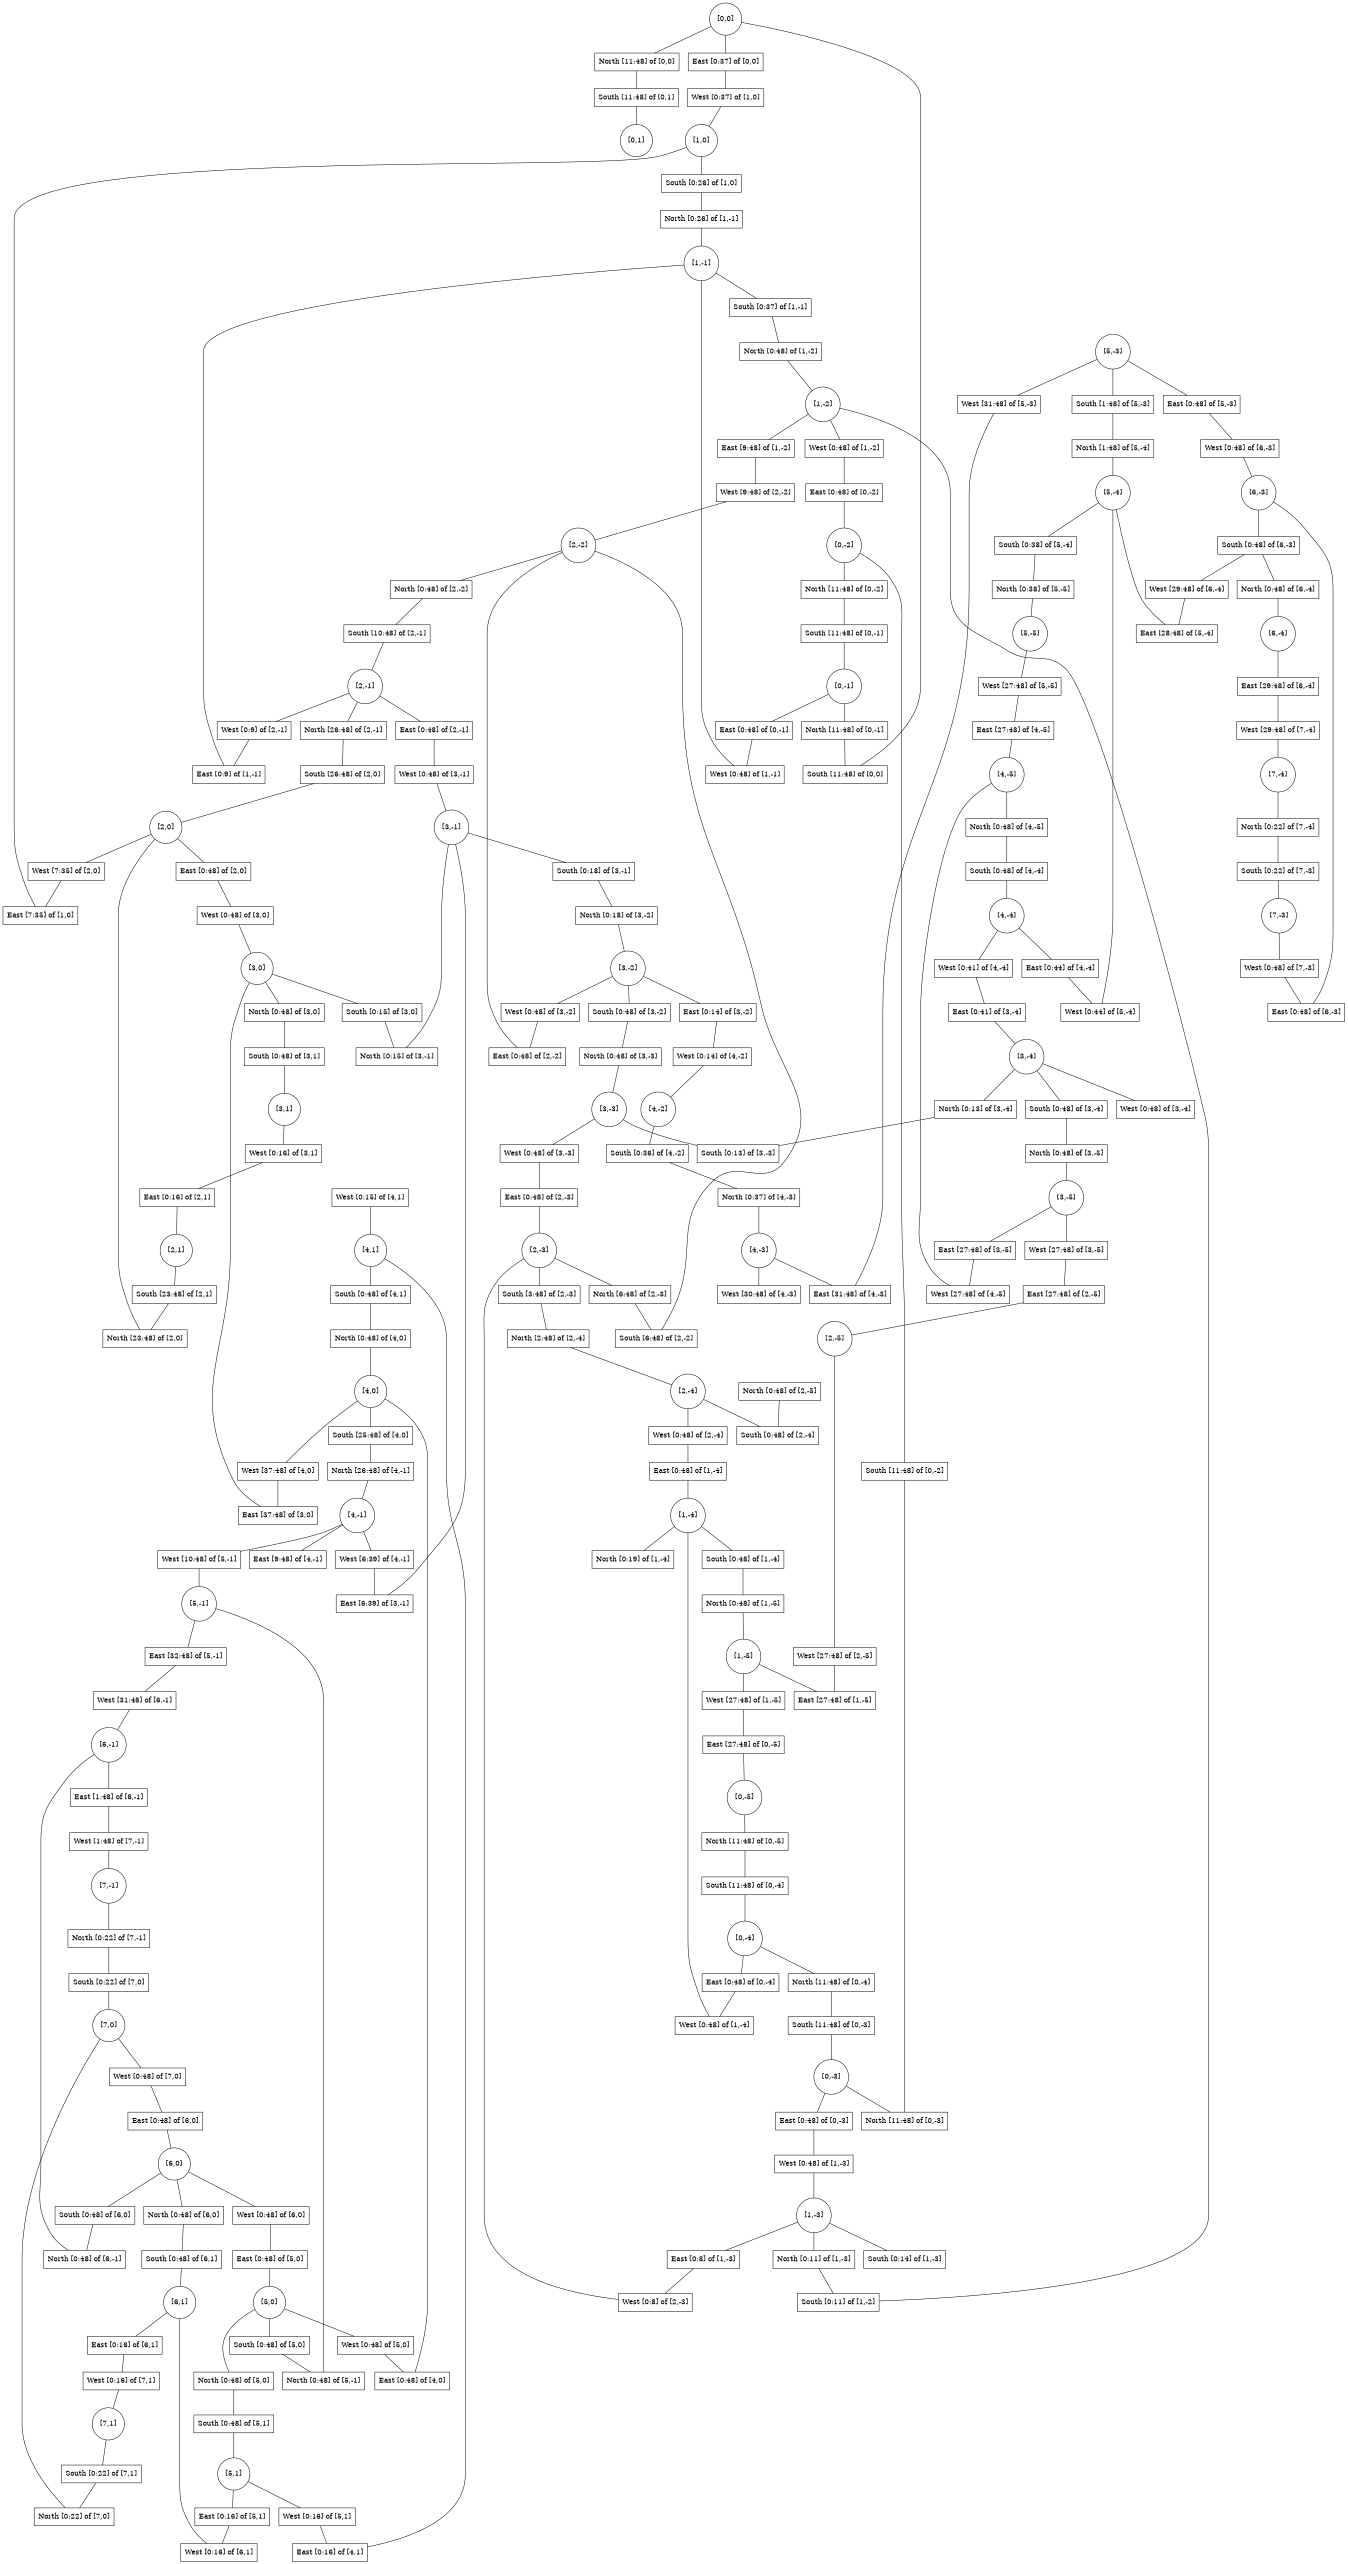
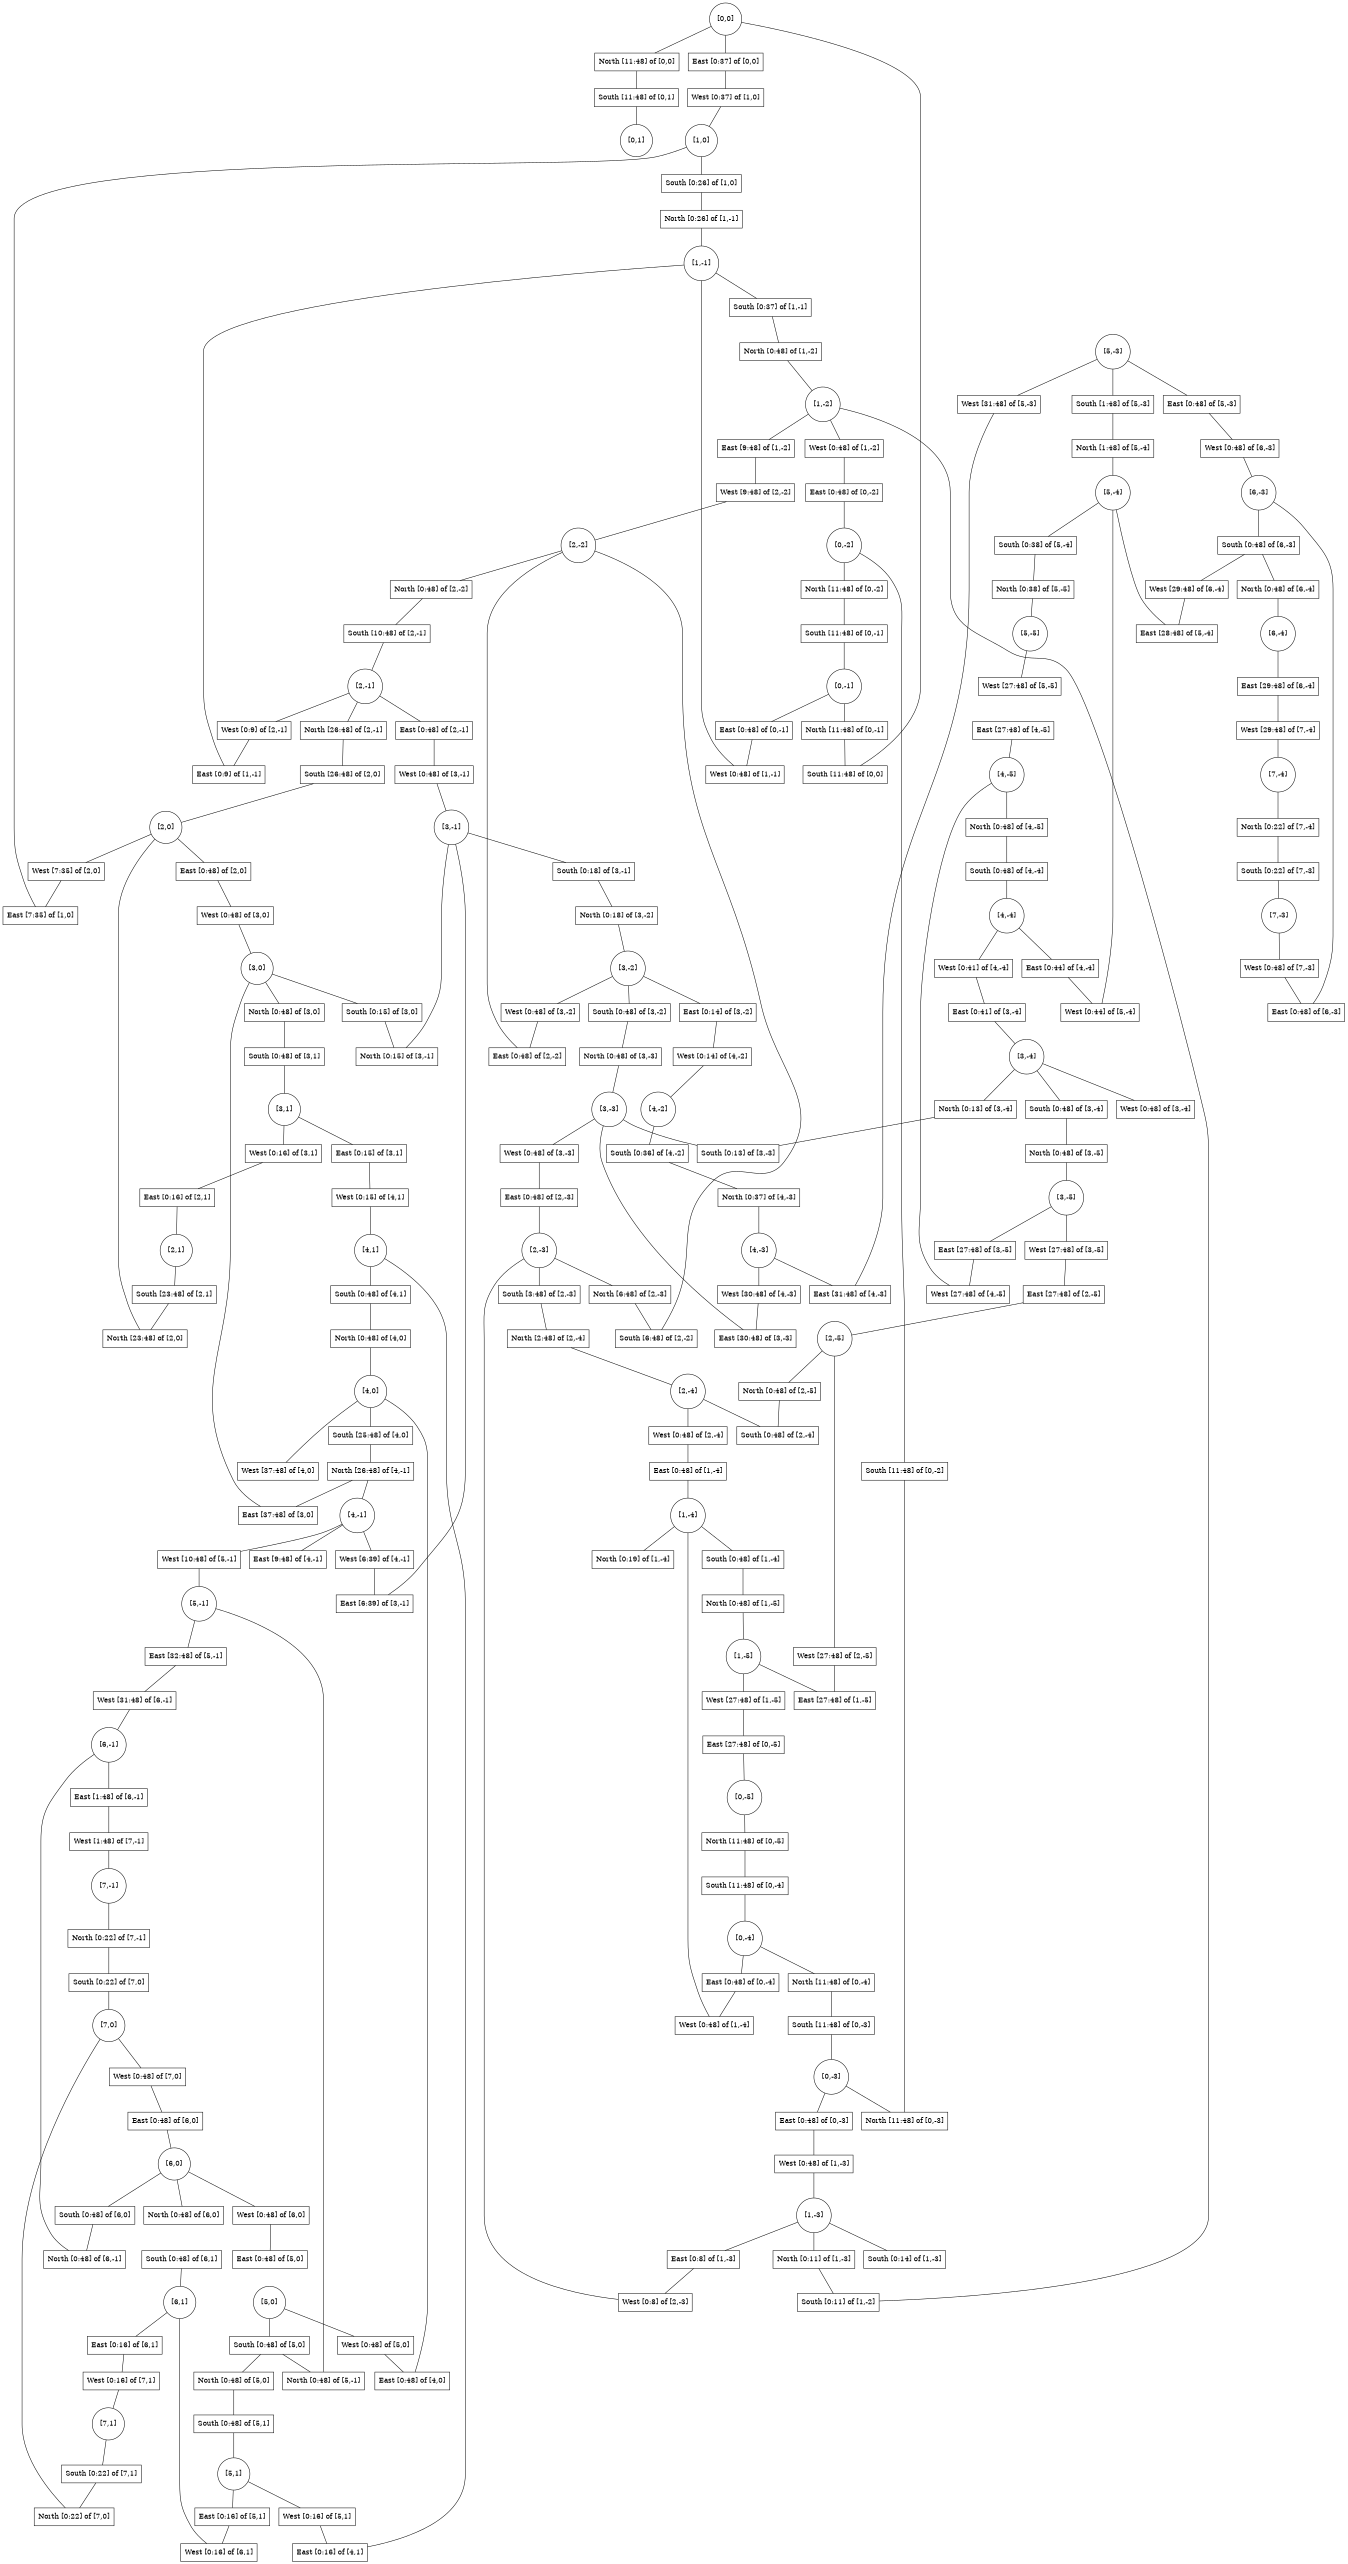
(1016, 708) -> none
none -> (369, 1154)
none -> (755, 1339)
none -> (805, 1367)
(278, 1493) -> (324, 1493)
(183, 2237) -> none
(270, 2277) -> none
(226, 2335) -> (252, 2363)
